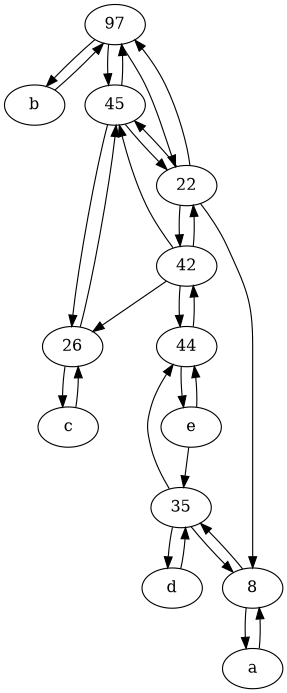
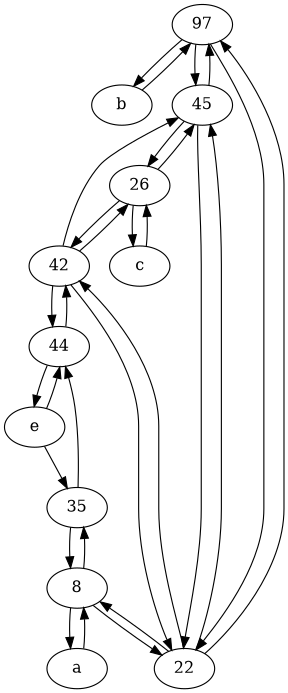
none -> (99, 219)
(172, 588) -> none
none -> (122, 628)
